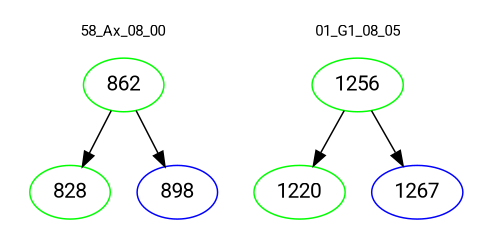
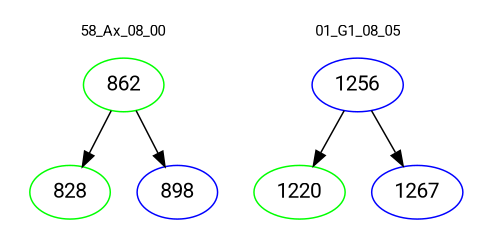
(358, 85) -> (358, 85)
